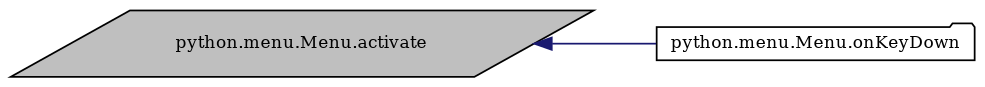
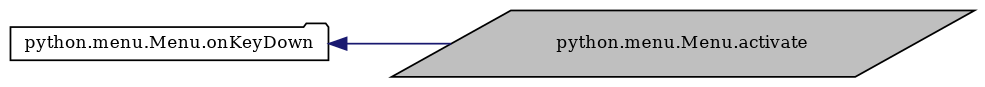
(604, 44) -> (399, 44)
